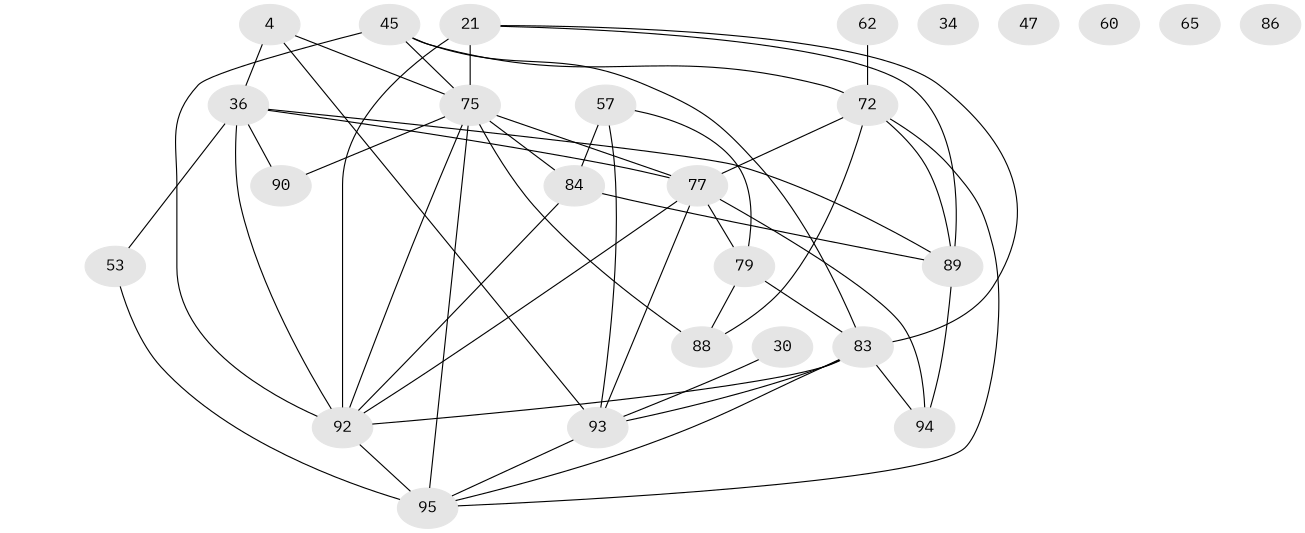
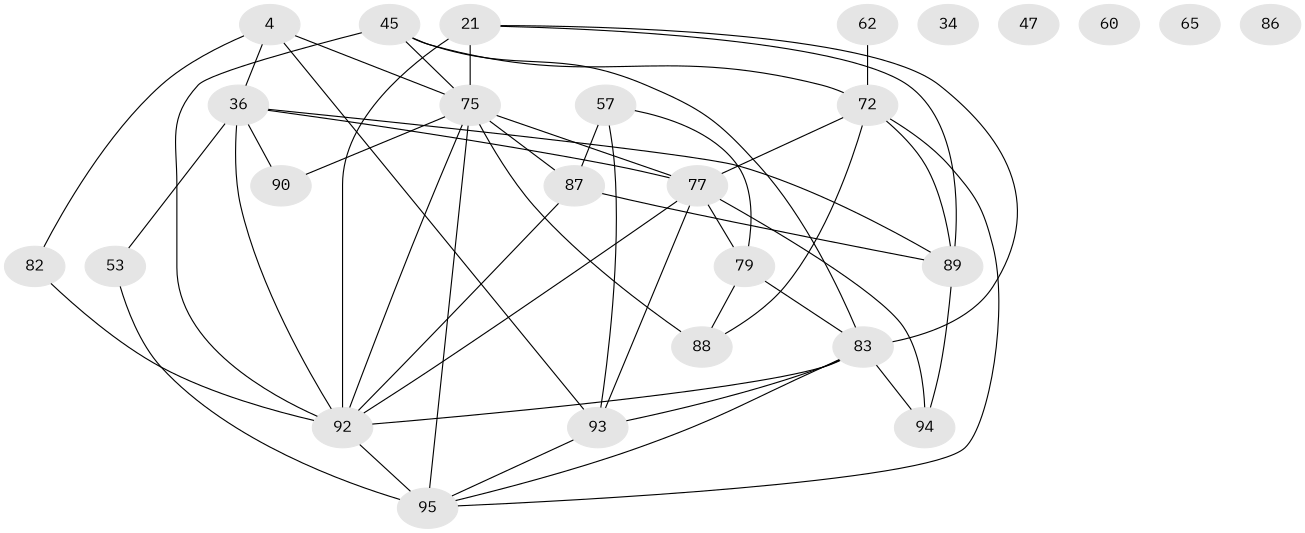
(574, 186) -> (574, 186)
none -> (35, 266)
(782, 347) -> none
